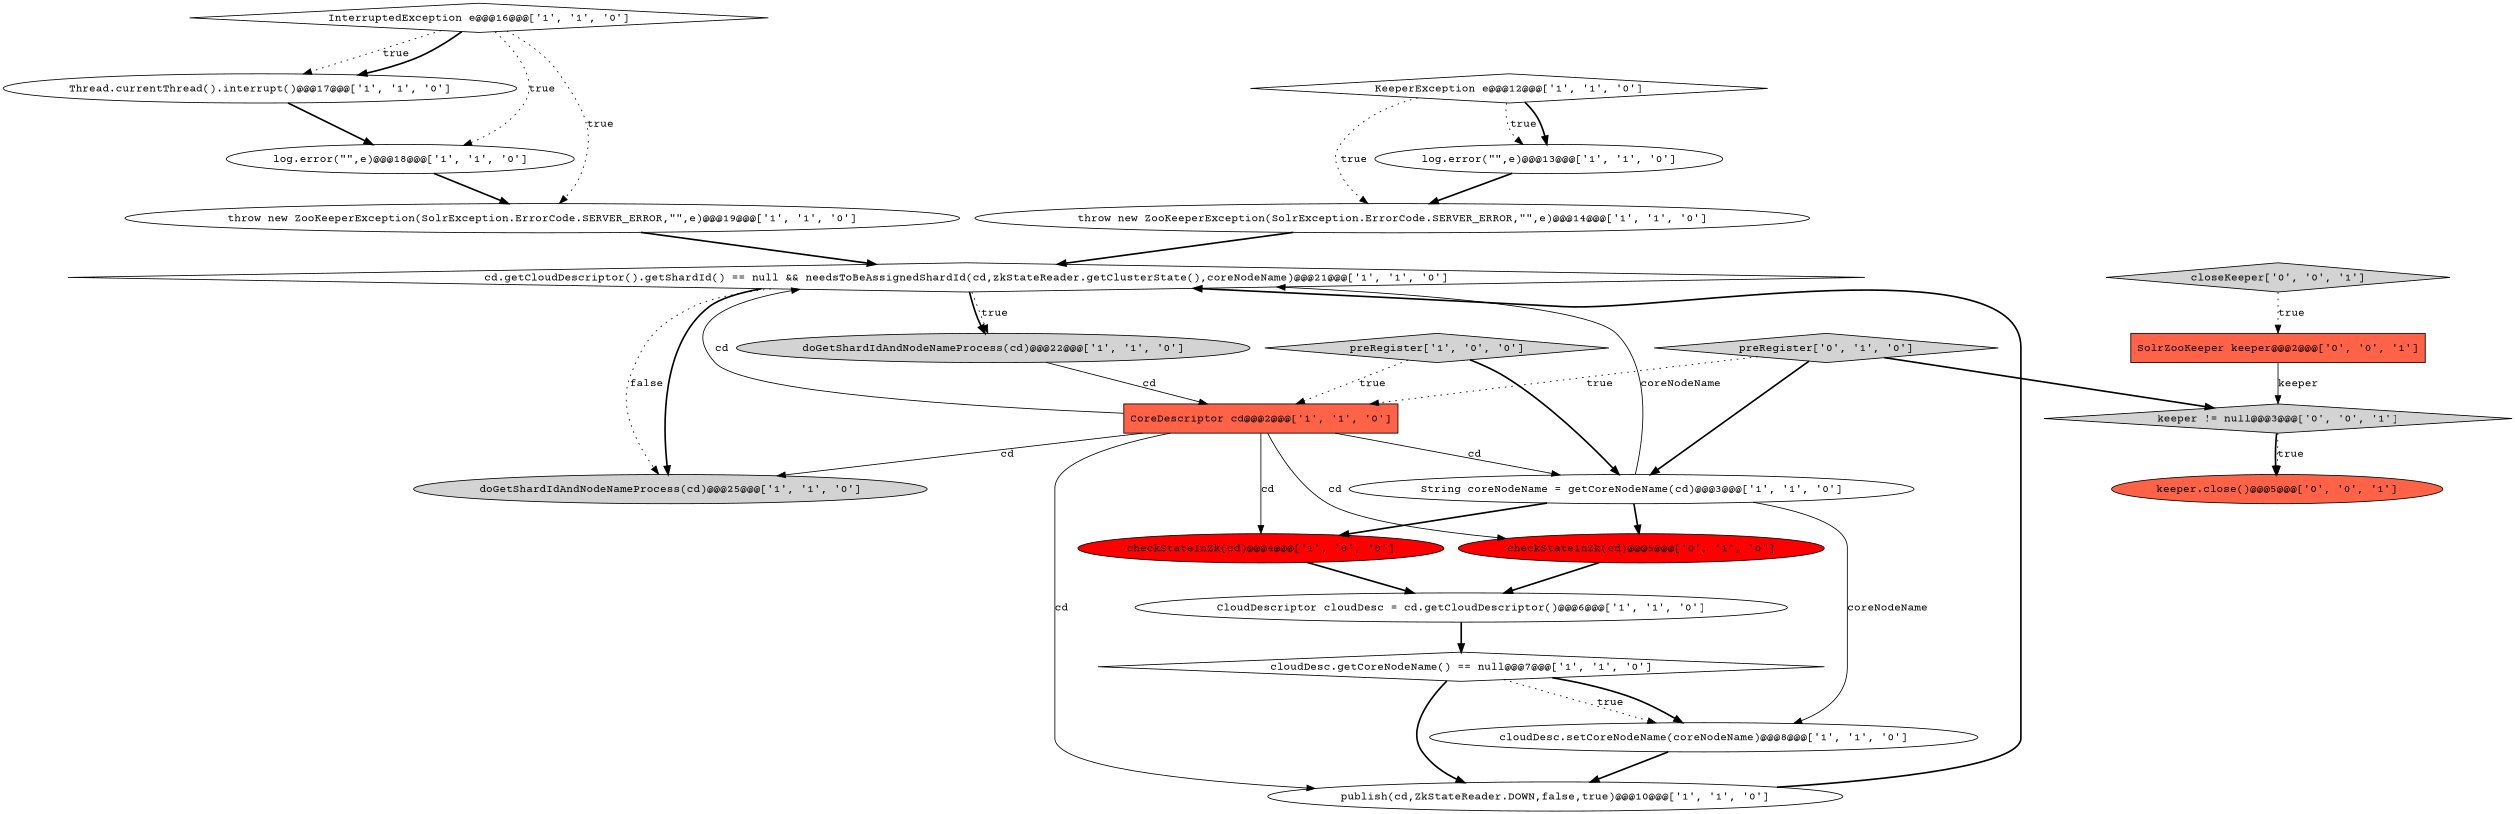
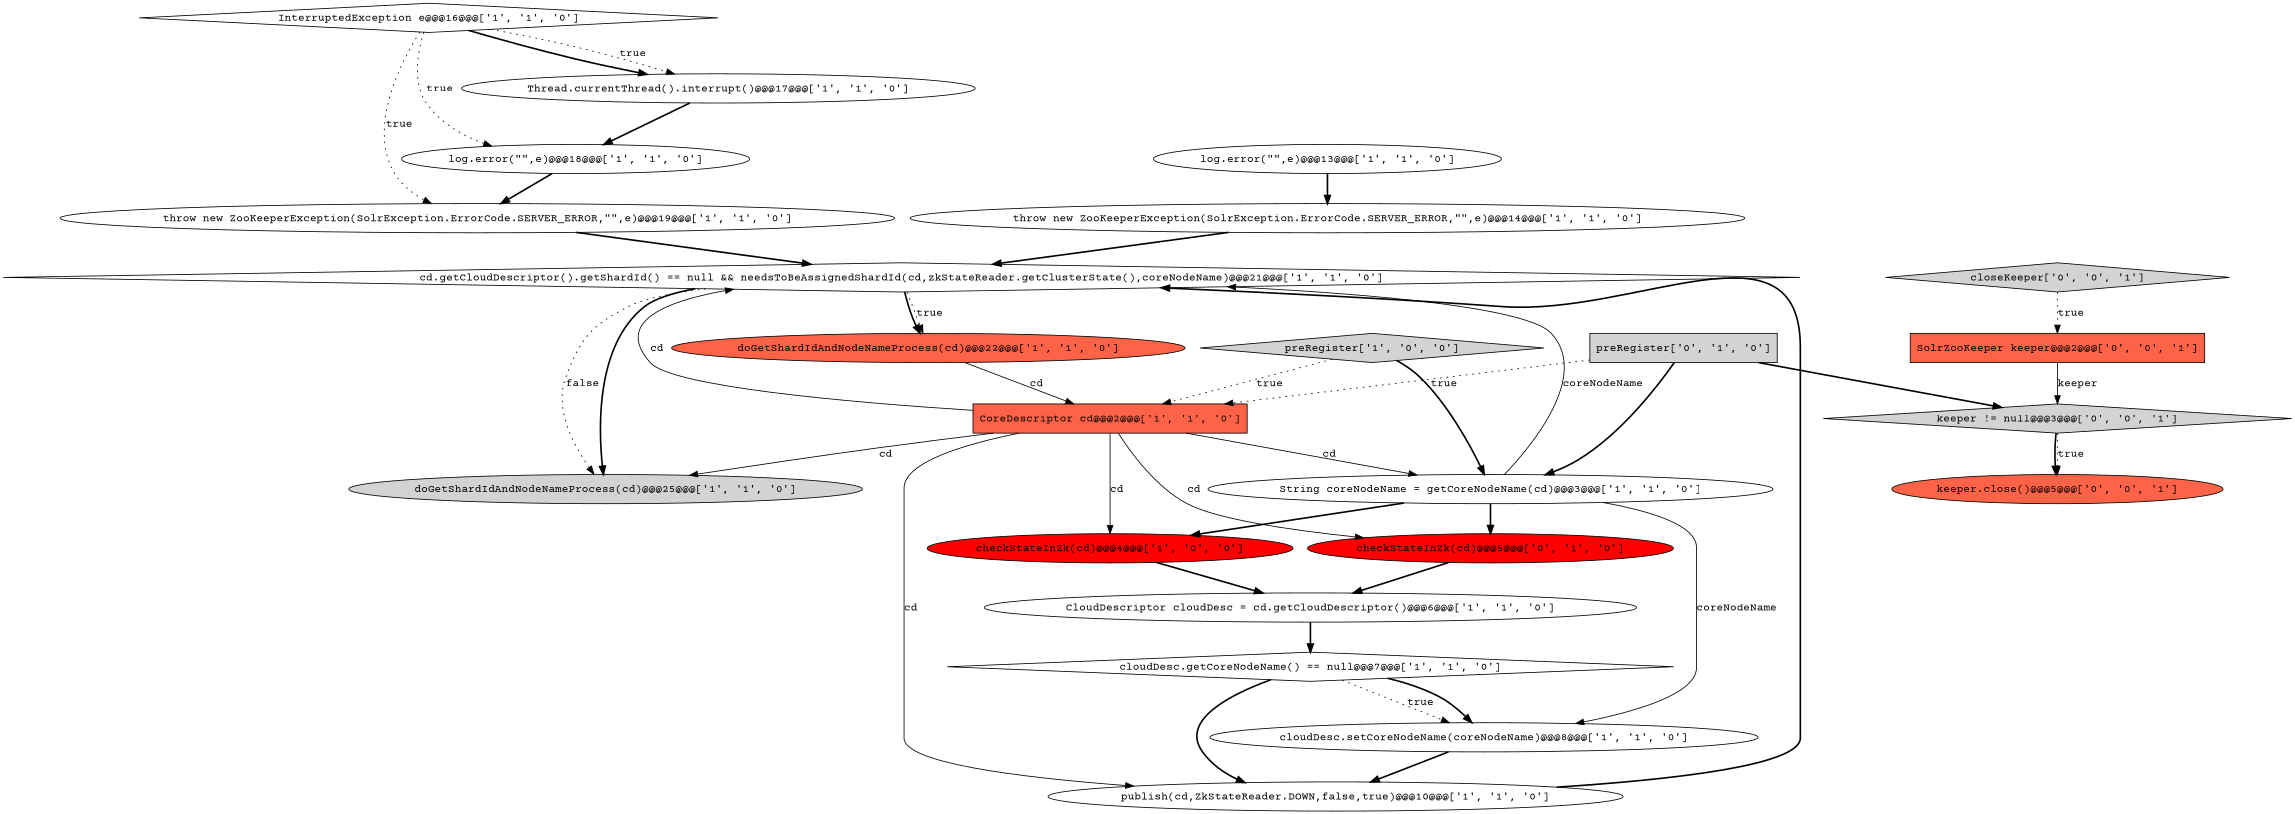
(1509, 88) -> none
(993, 348) -> (928, 348)
(1826, 348) -> (1684, 348)
